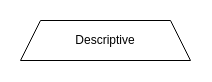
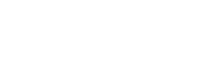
(106, 41) -> none
